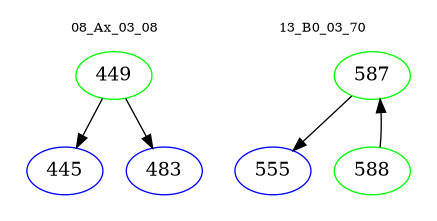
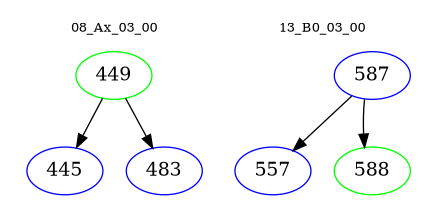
(115, 28) -> (115, 28)
(323, 28) -> (323, 28)
(372, 76) -> (372, 76)
(381, 130) -> (363, 117)
(273, 171) -> (273, 171)
